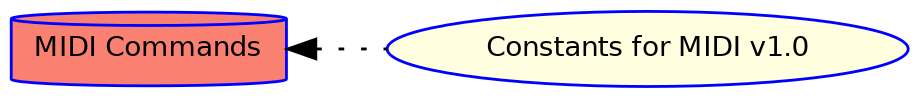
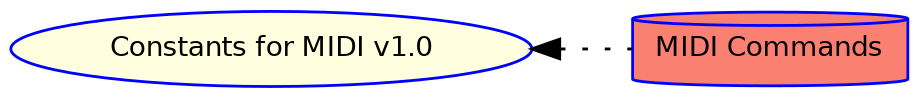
(352, 49) -> (596, 49)
